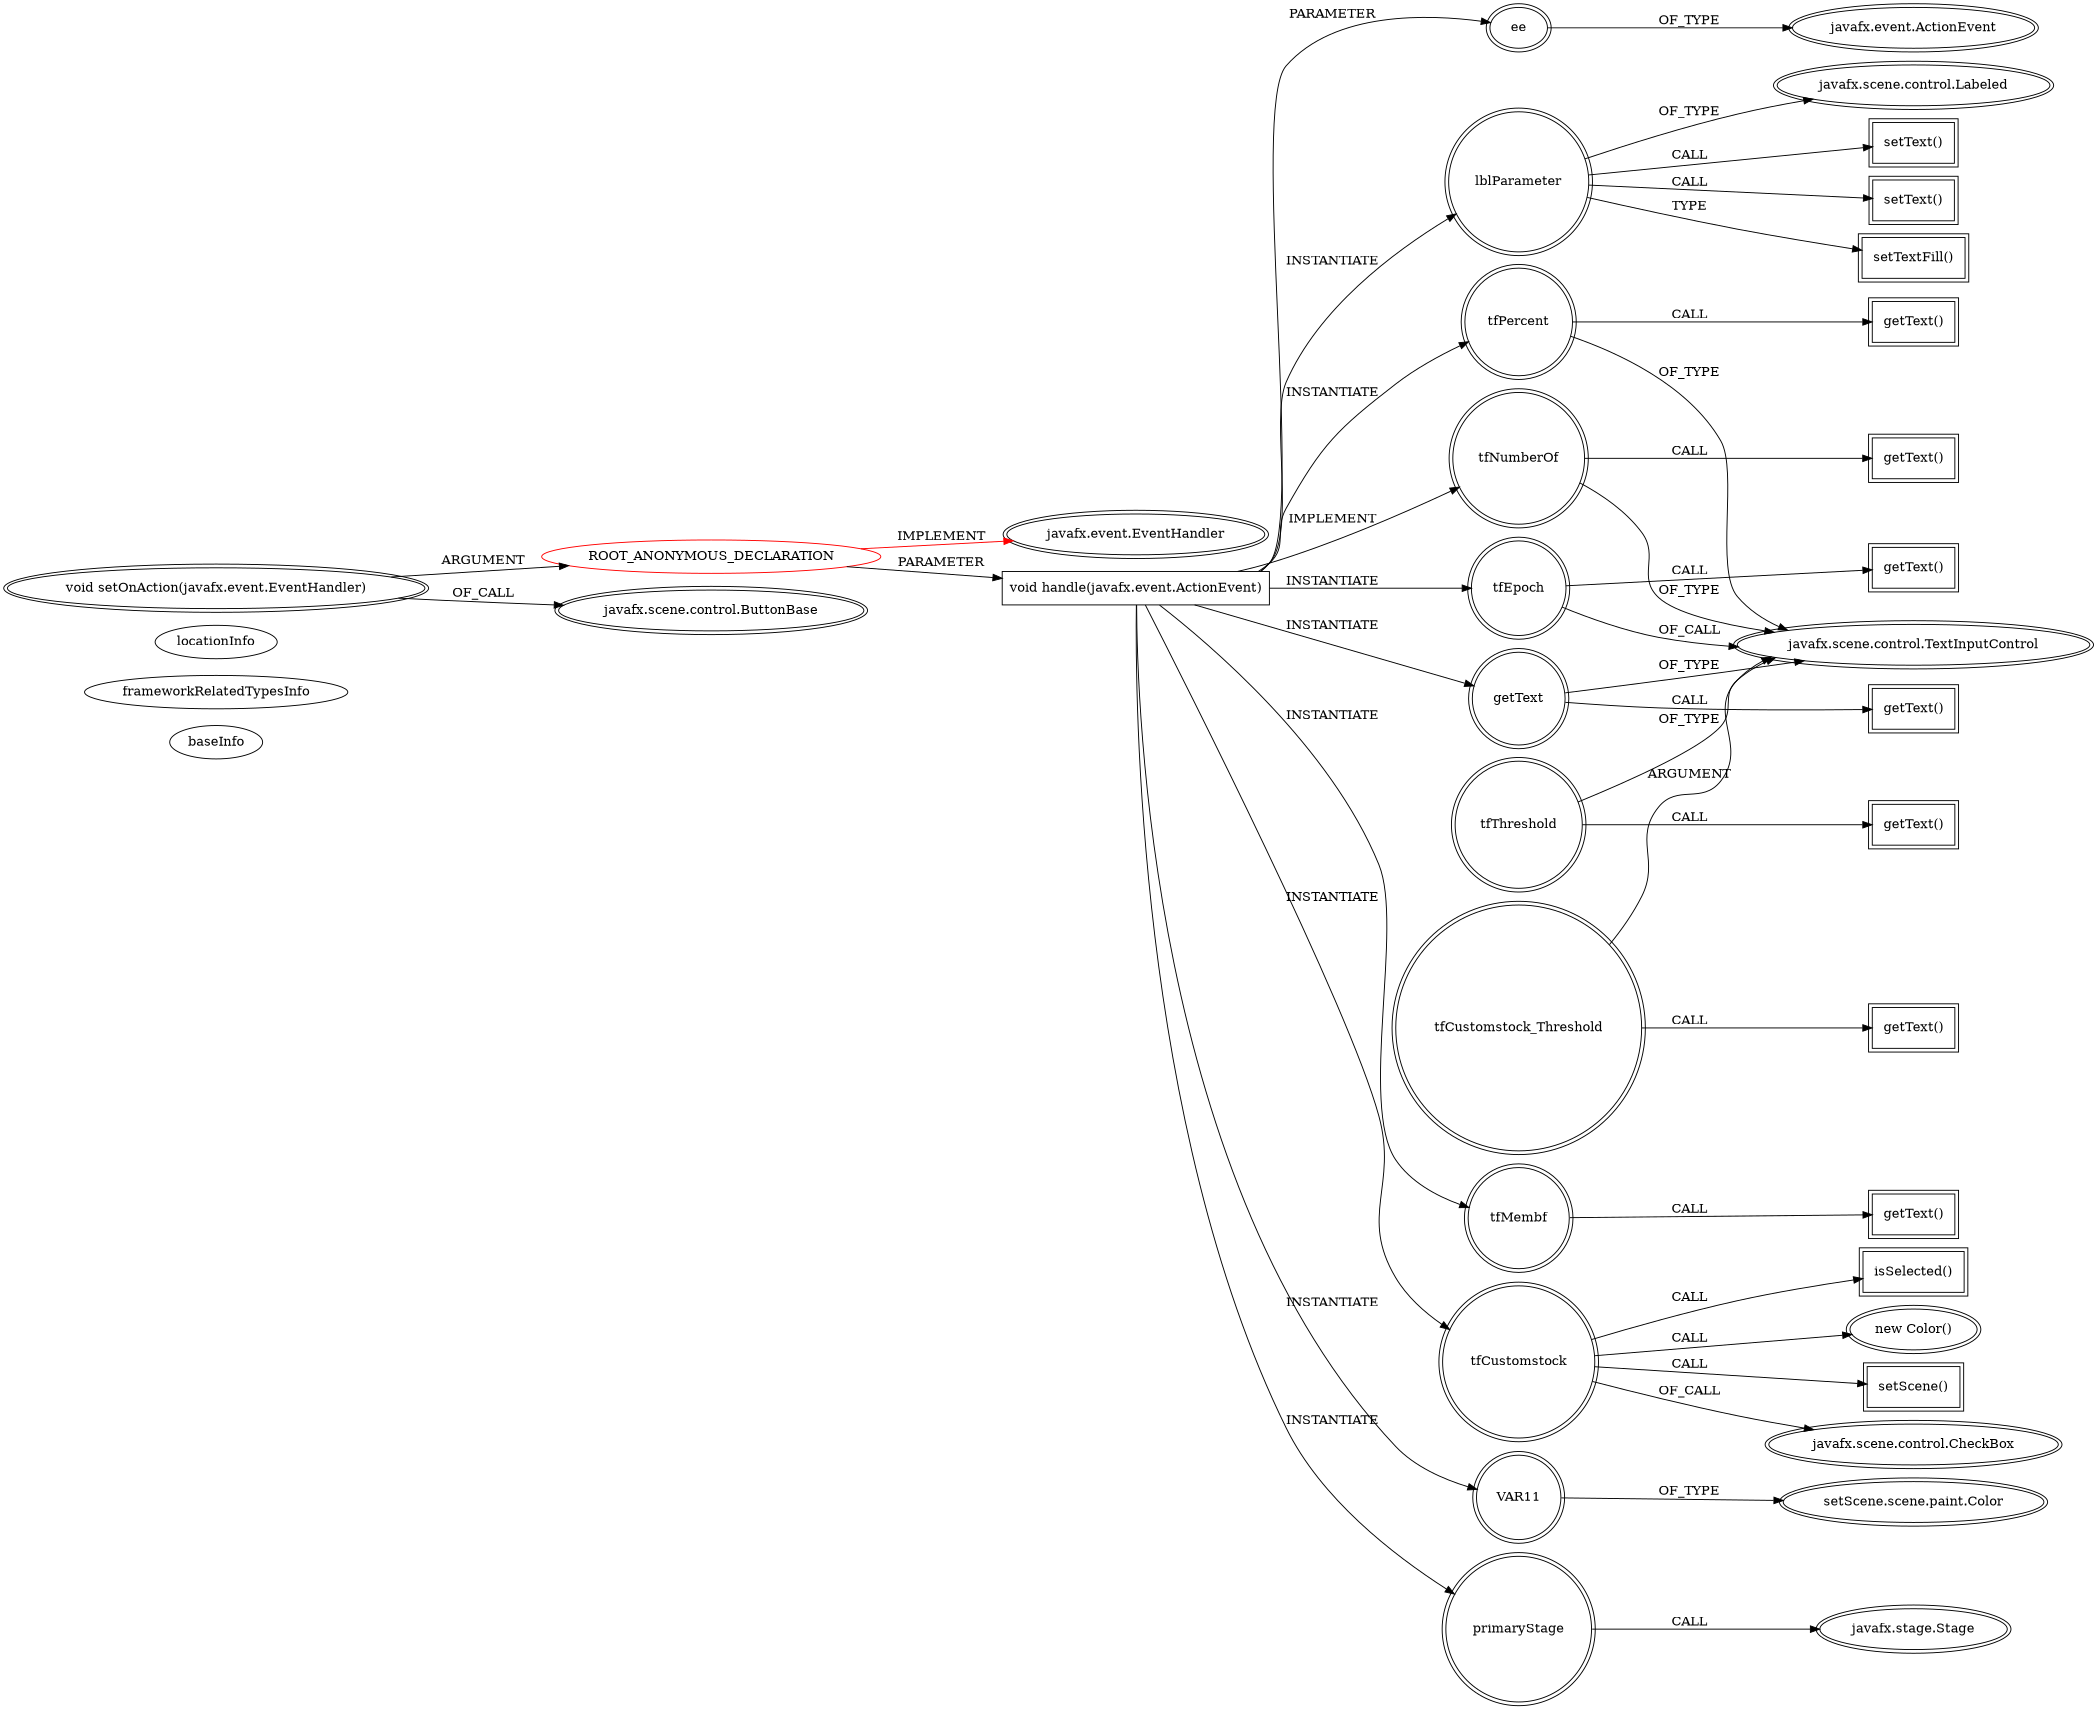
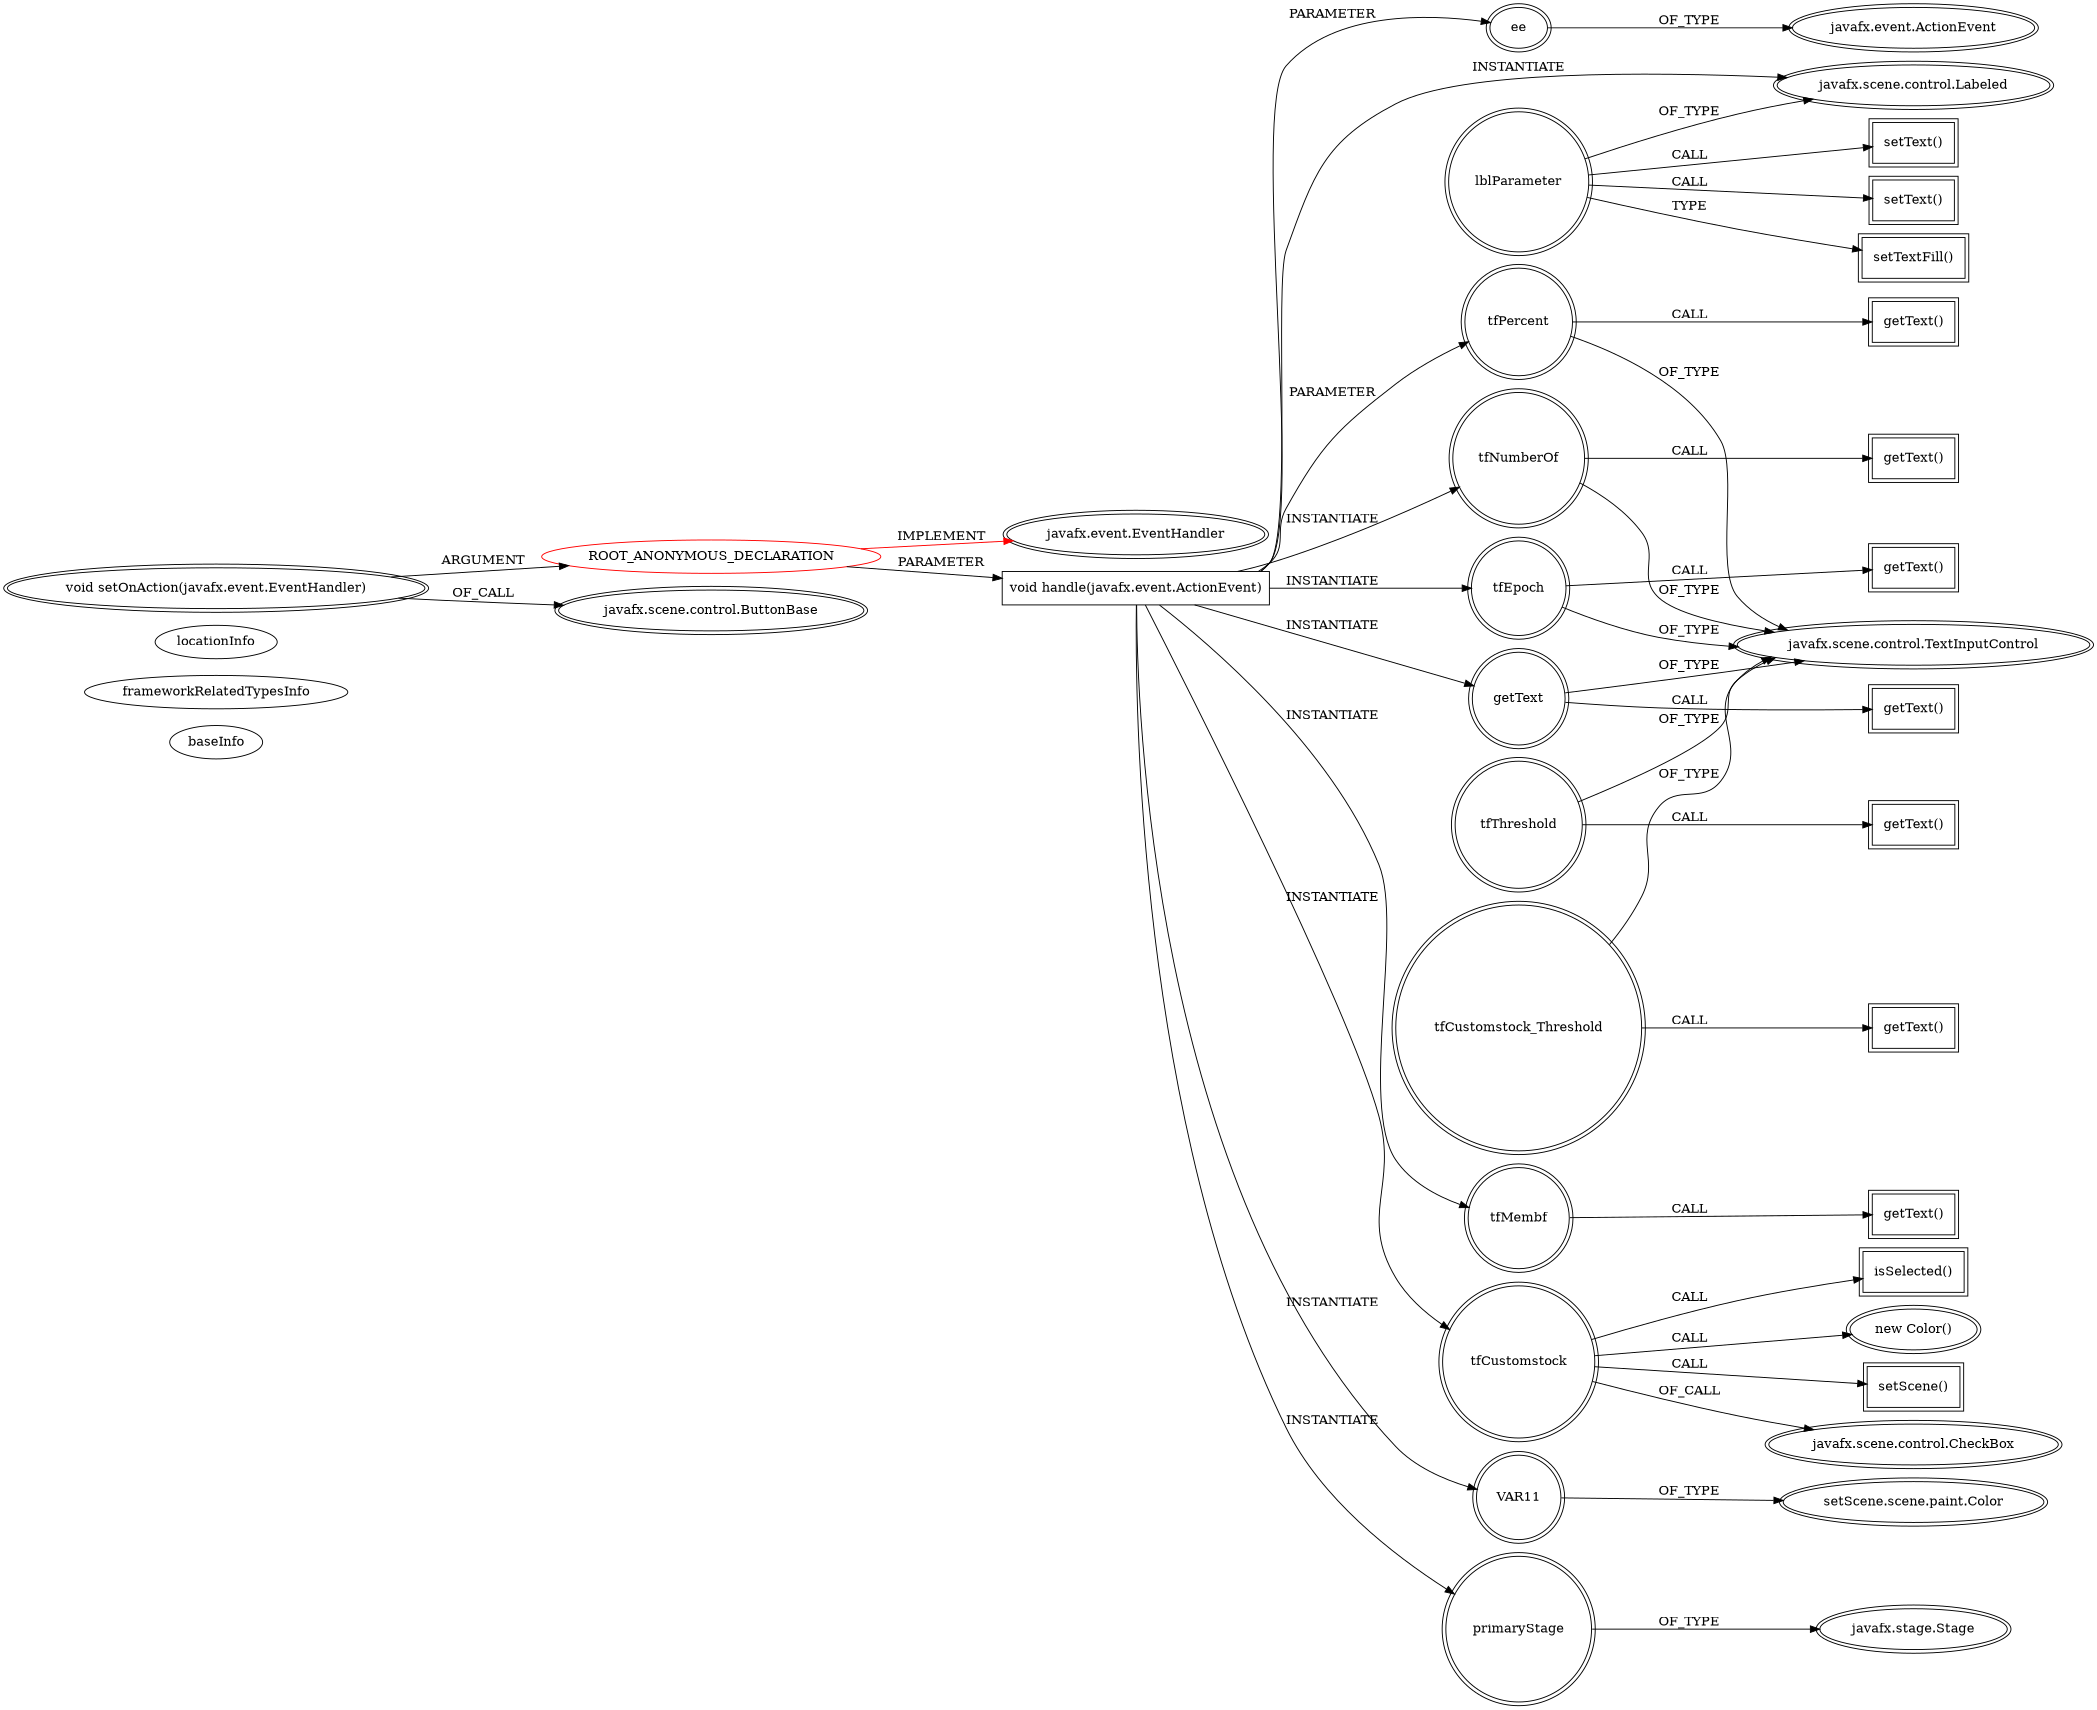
(1295, 366) -> (1343, 141)
(1332, 393) -> (1332, 393)
(1332, 519) -> (1332, 519)
(1690, 630) -> (1690, 630)
(1690, 774) -> (1690, 774)
(1690, 1622) -> (1690, 1622)
